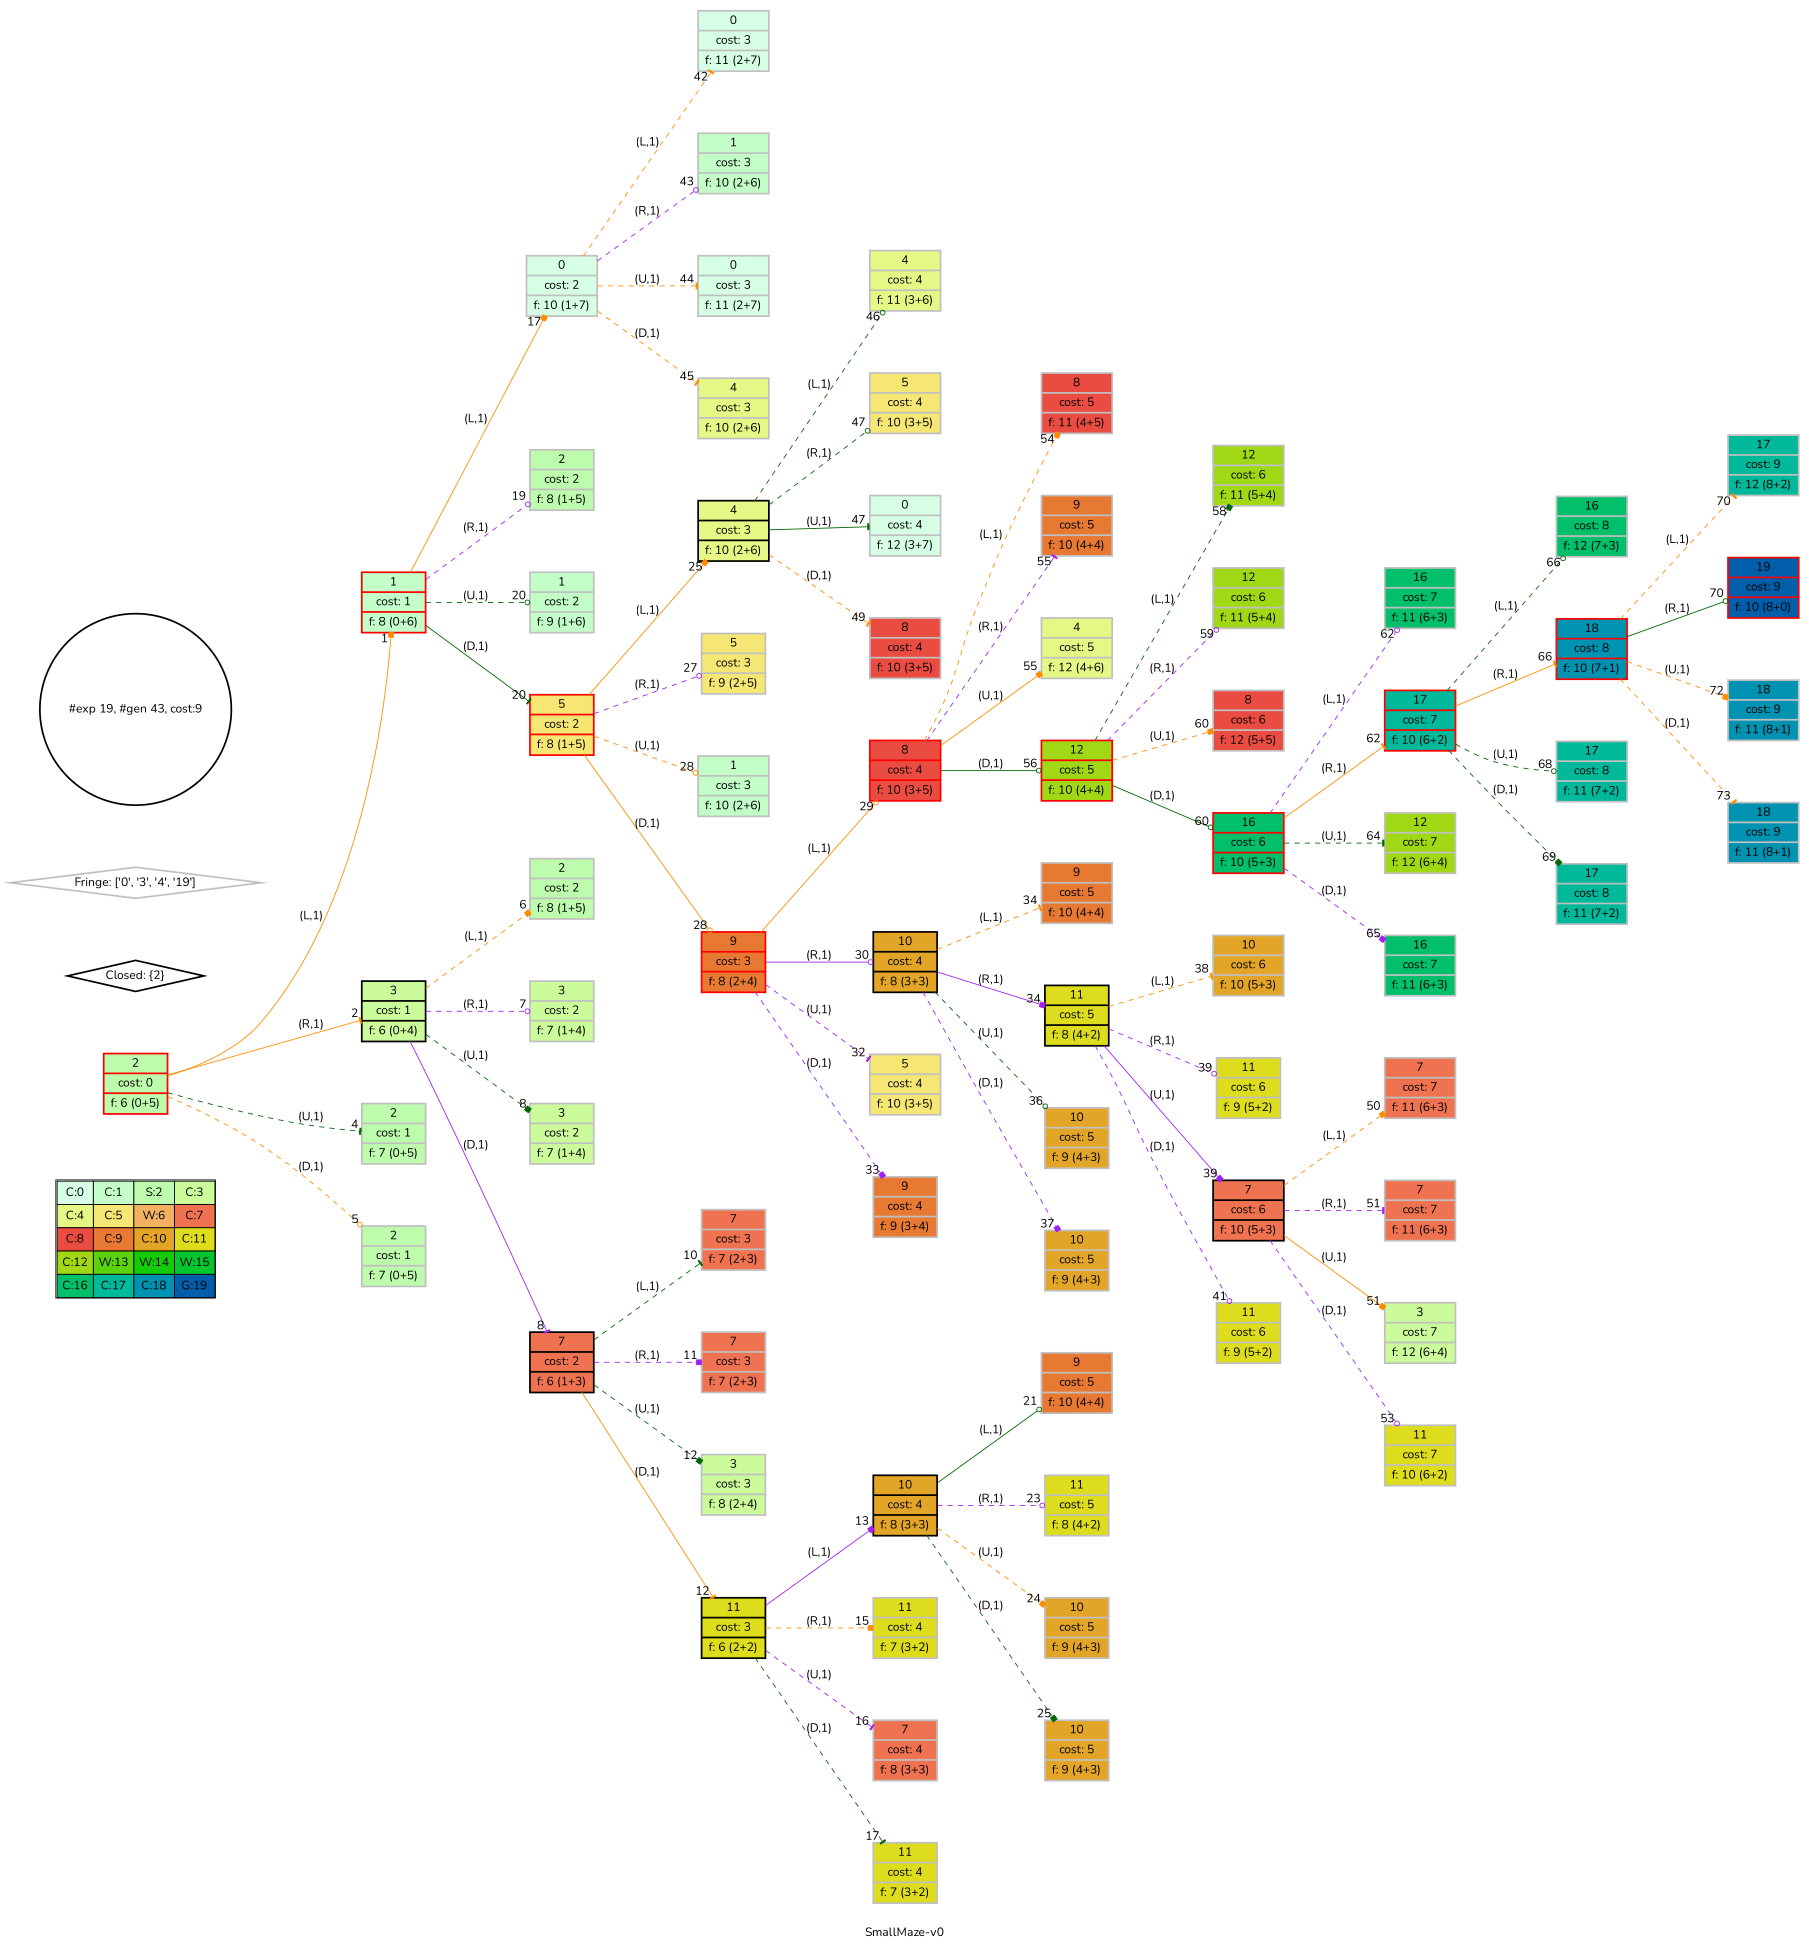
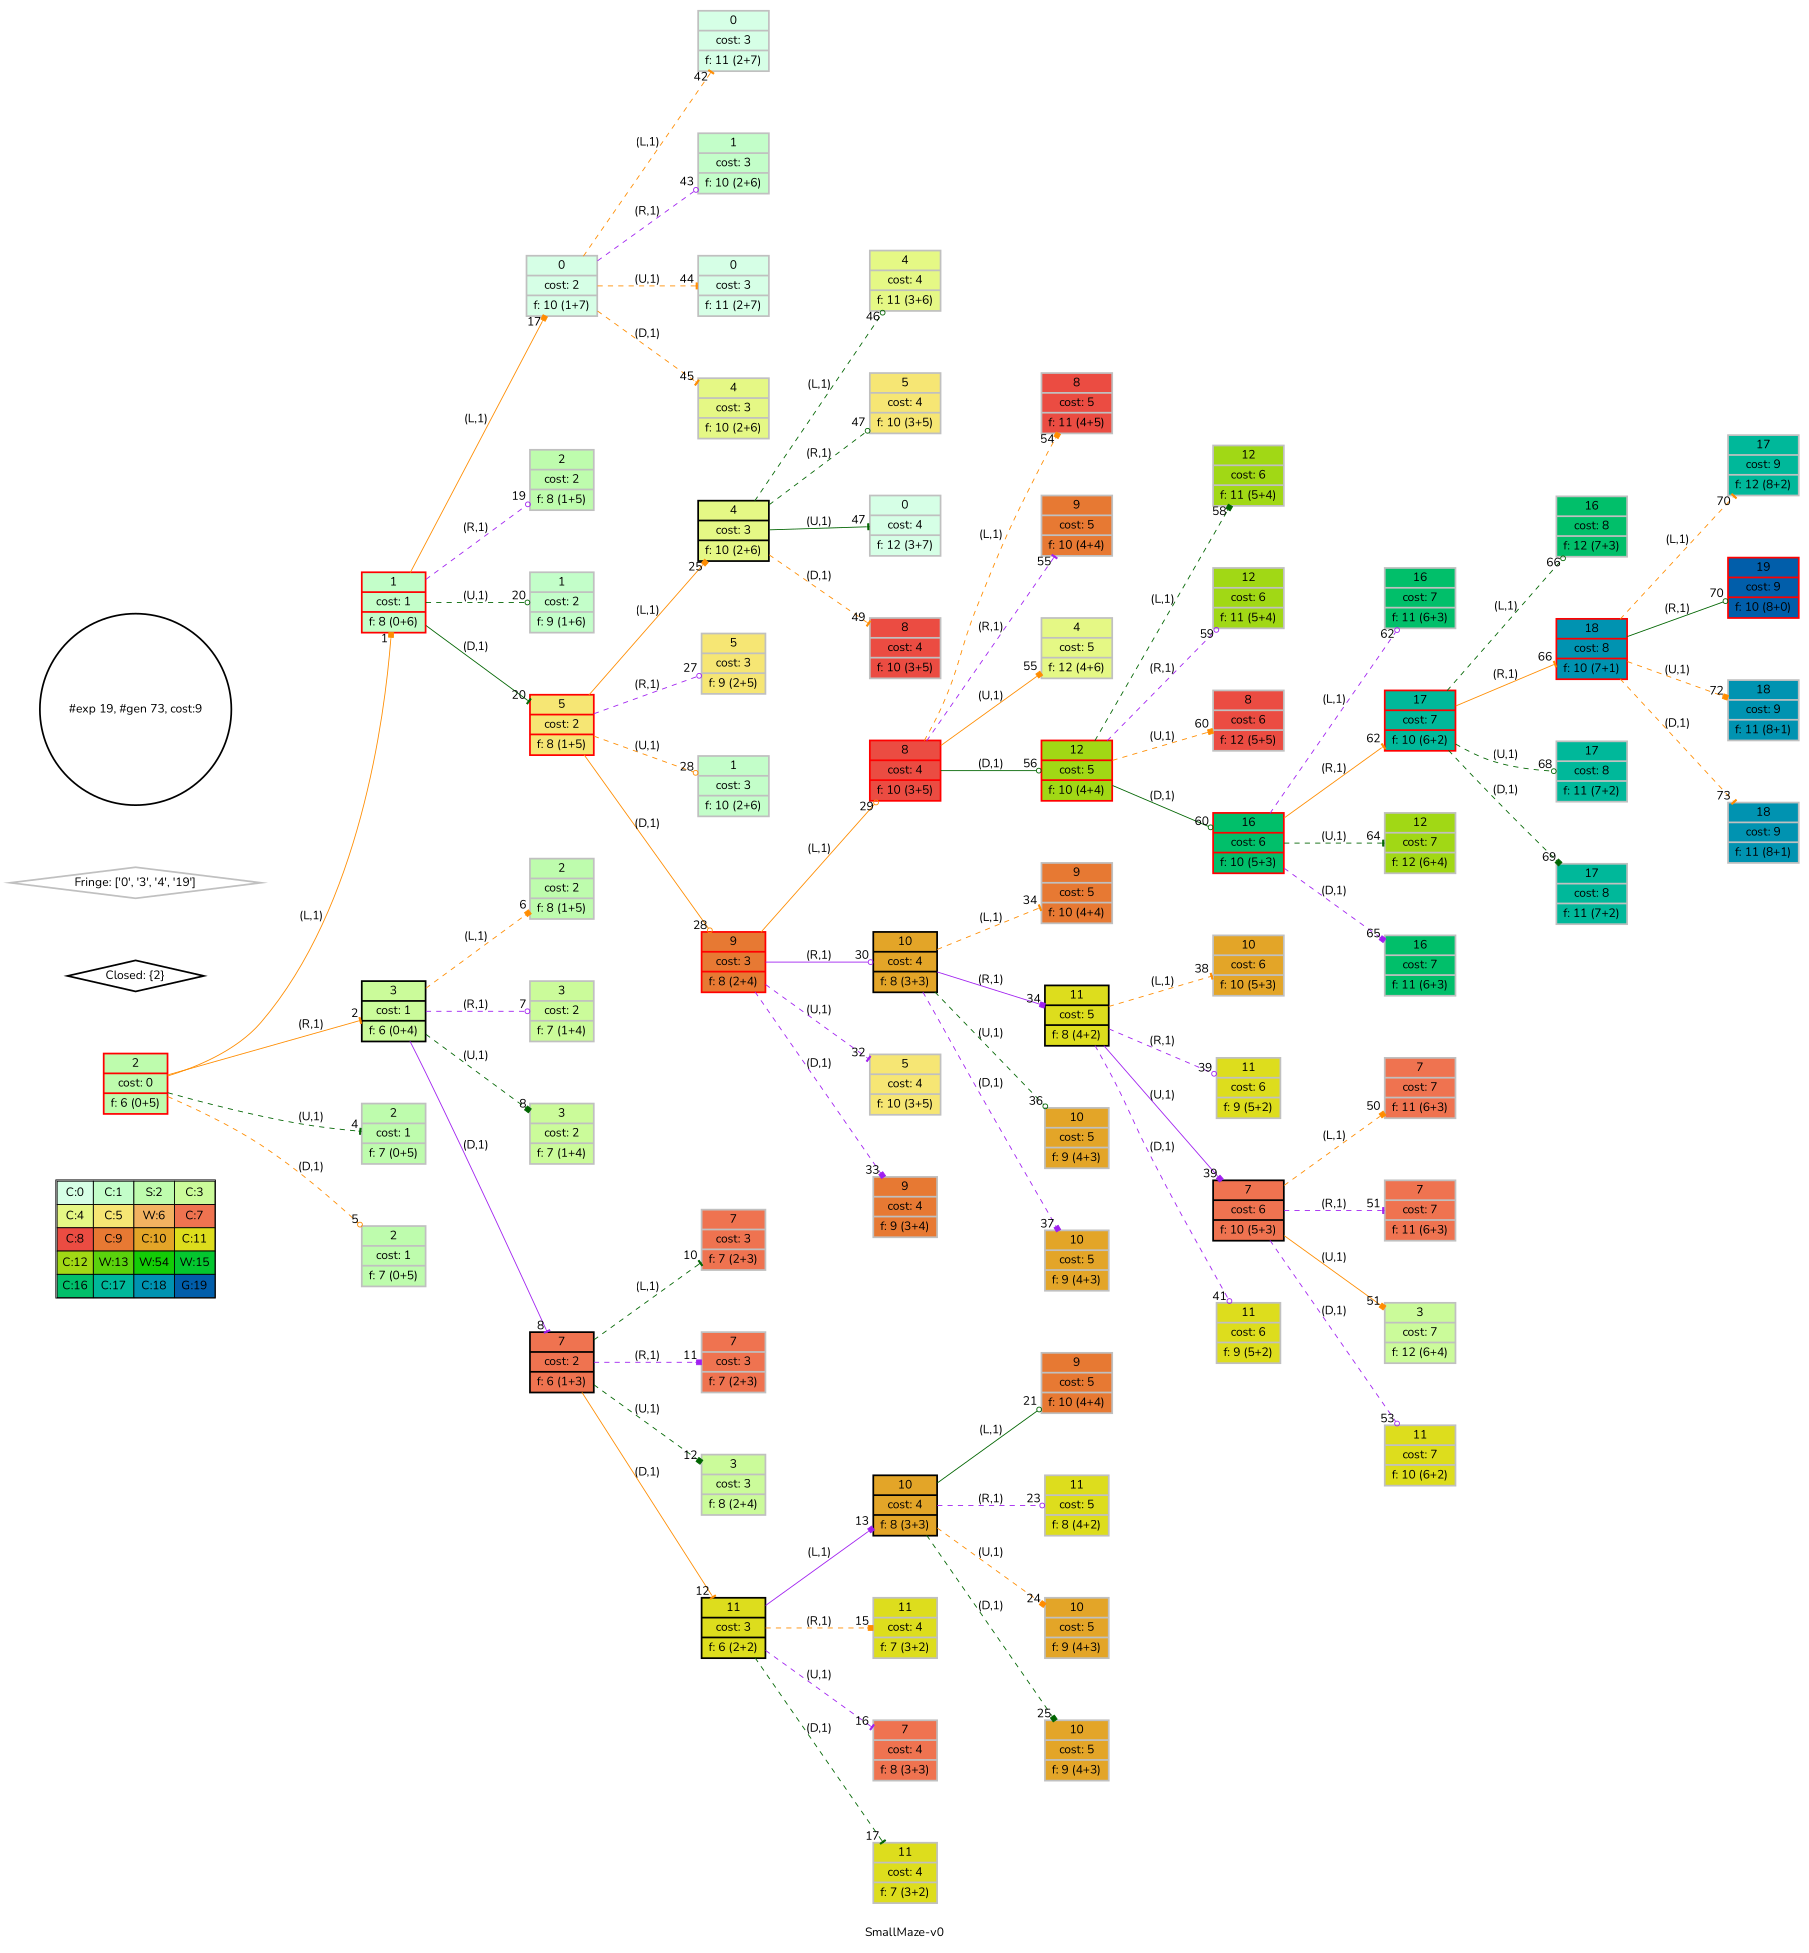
(136, 709) -> (136, 709)
(154, 1262) -> (154, 1262)
